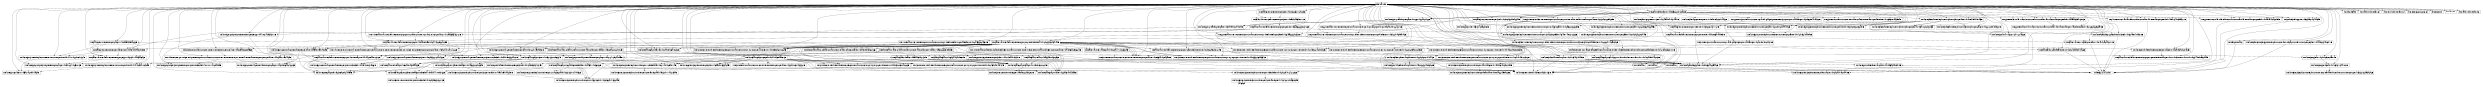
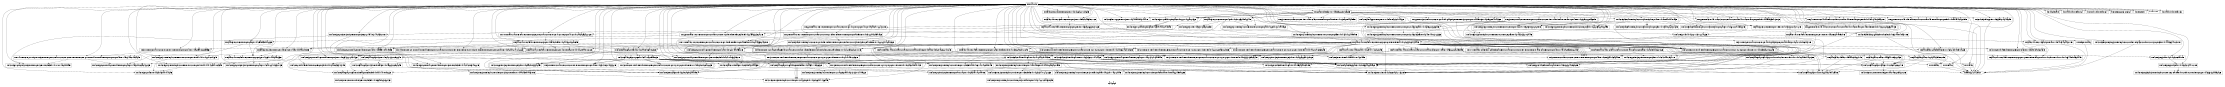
none -> (1287, 58)
none -> (1347, 58)
